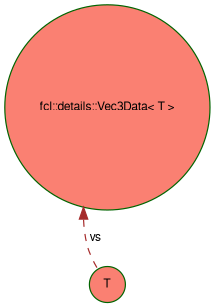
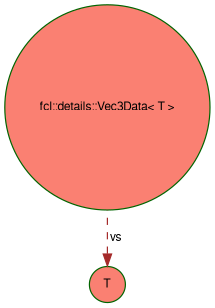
(87, 245) -> (107, 232)
